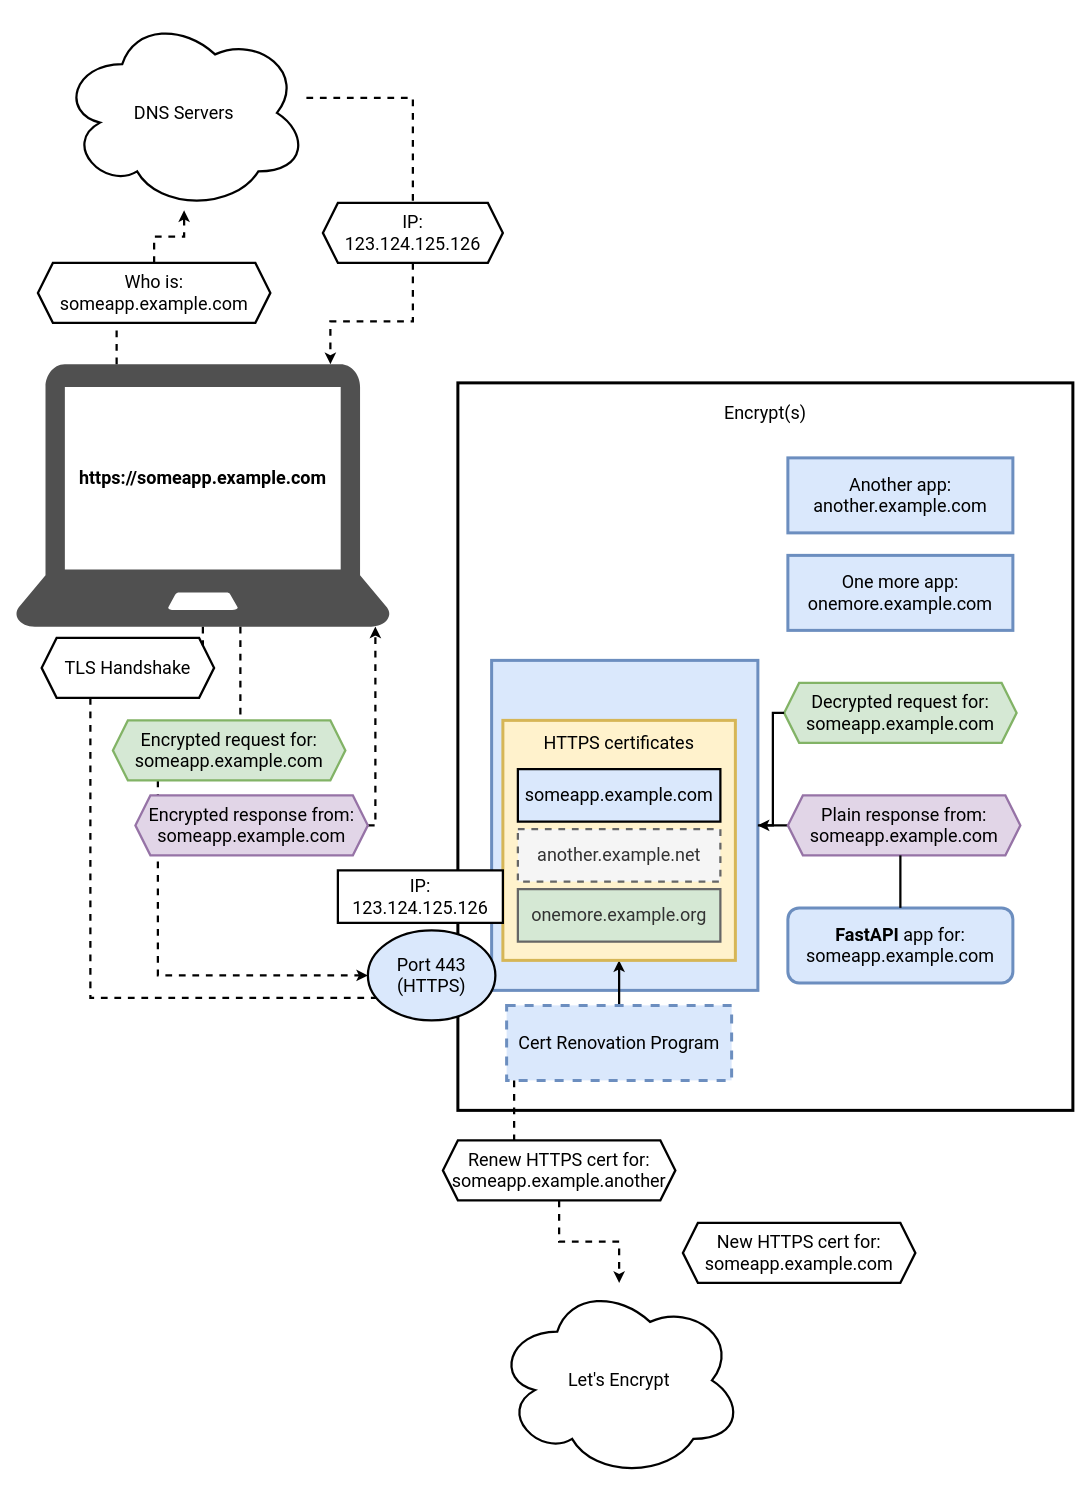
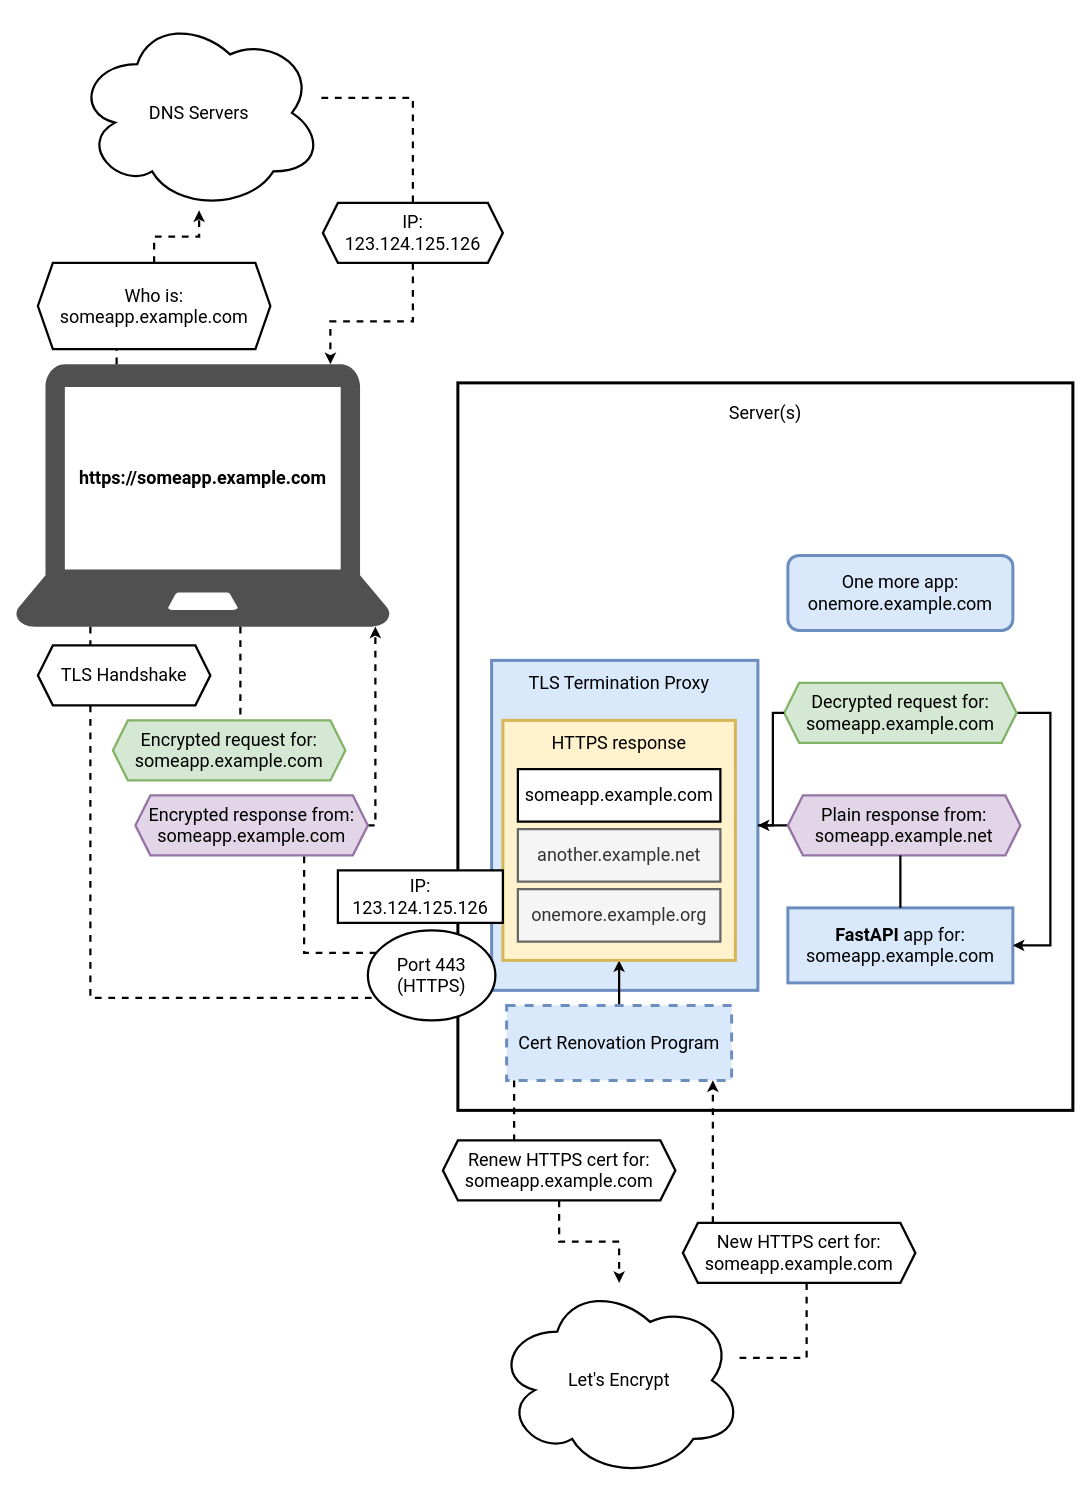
(184, 113) -> (199, 113)
(154, 293) -> (154, 306)
(765, 413) -> (765, 413)
(900, 495) -> none
(900, 593) -> (900, 593)
(128, 668) -> (124, 675)
none -> (619, 683)
(619, 743) -> (619, 743)
(619, 795) -> (619, 795)
(904, 825) -> (904, 825)
none -> (1050, 827)
(619, 855) -> (619, 855)
(619, 915) -> (619, 915)
none -> (304, 941)
(900, 945) -> (900, 945)
(200, 975) -> none
(432, 975) -> (432, 975)
none -> (713, 1156)
(559, 1170) -> (559, 1170)
none -> (807, 1354)
